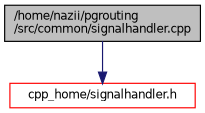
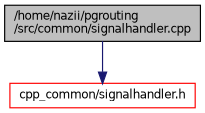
(103, 96) -> (103, 96)
